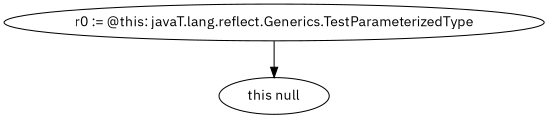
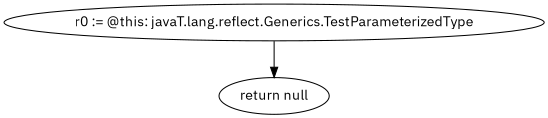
(274, 96) -> (274, 96)
